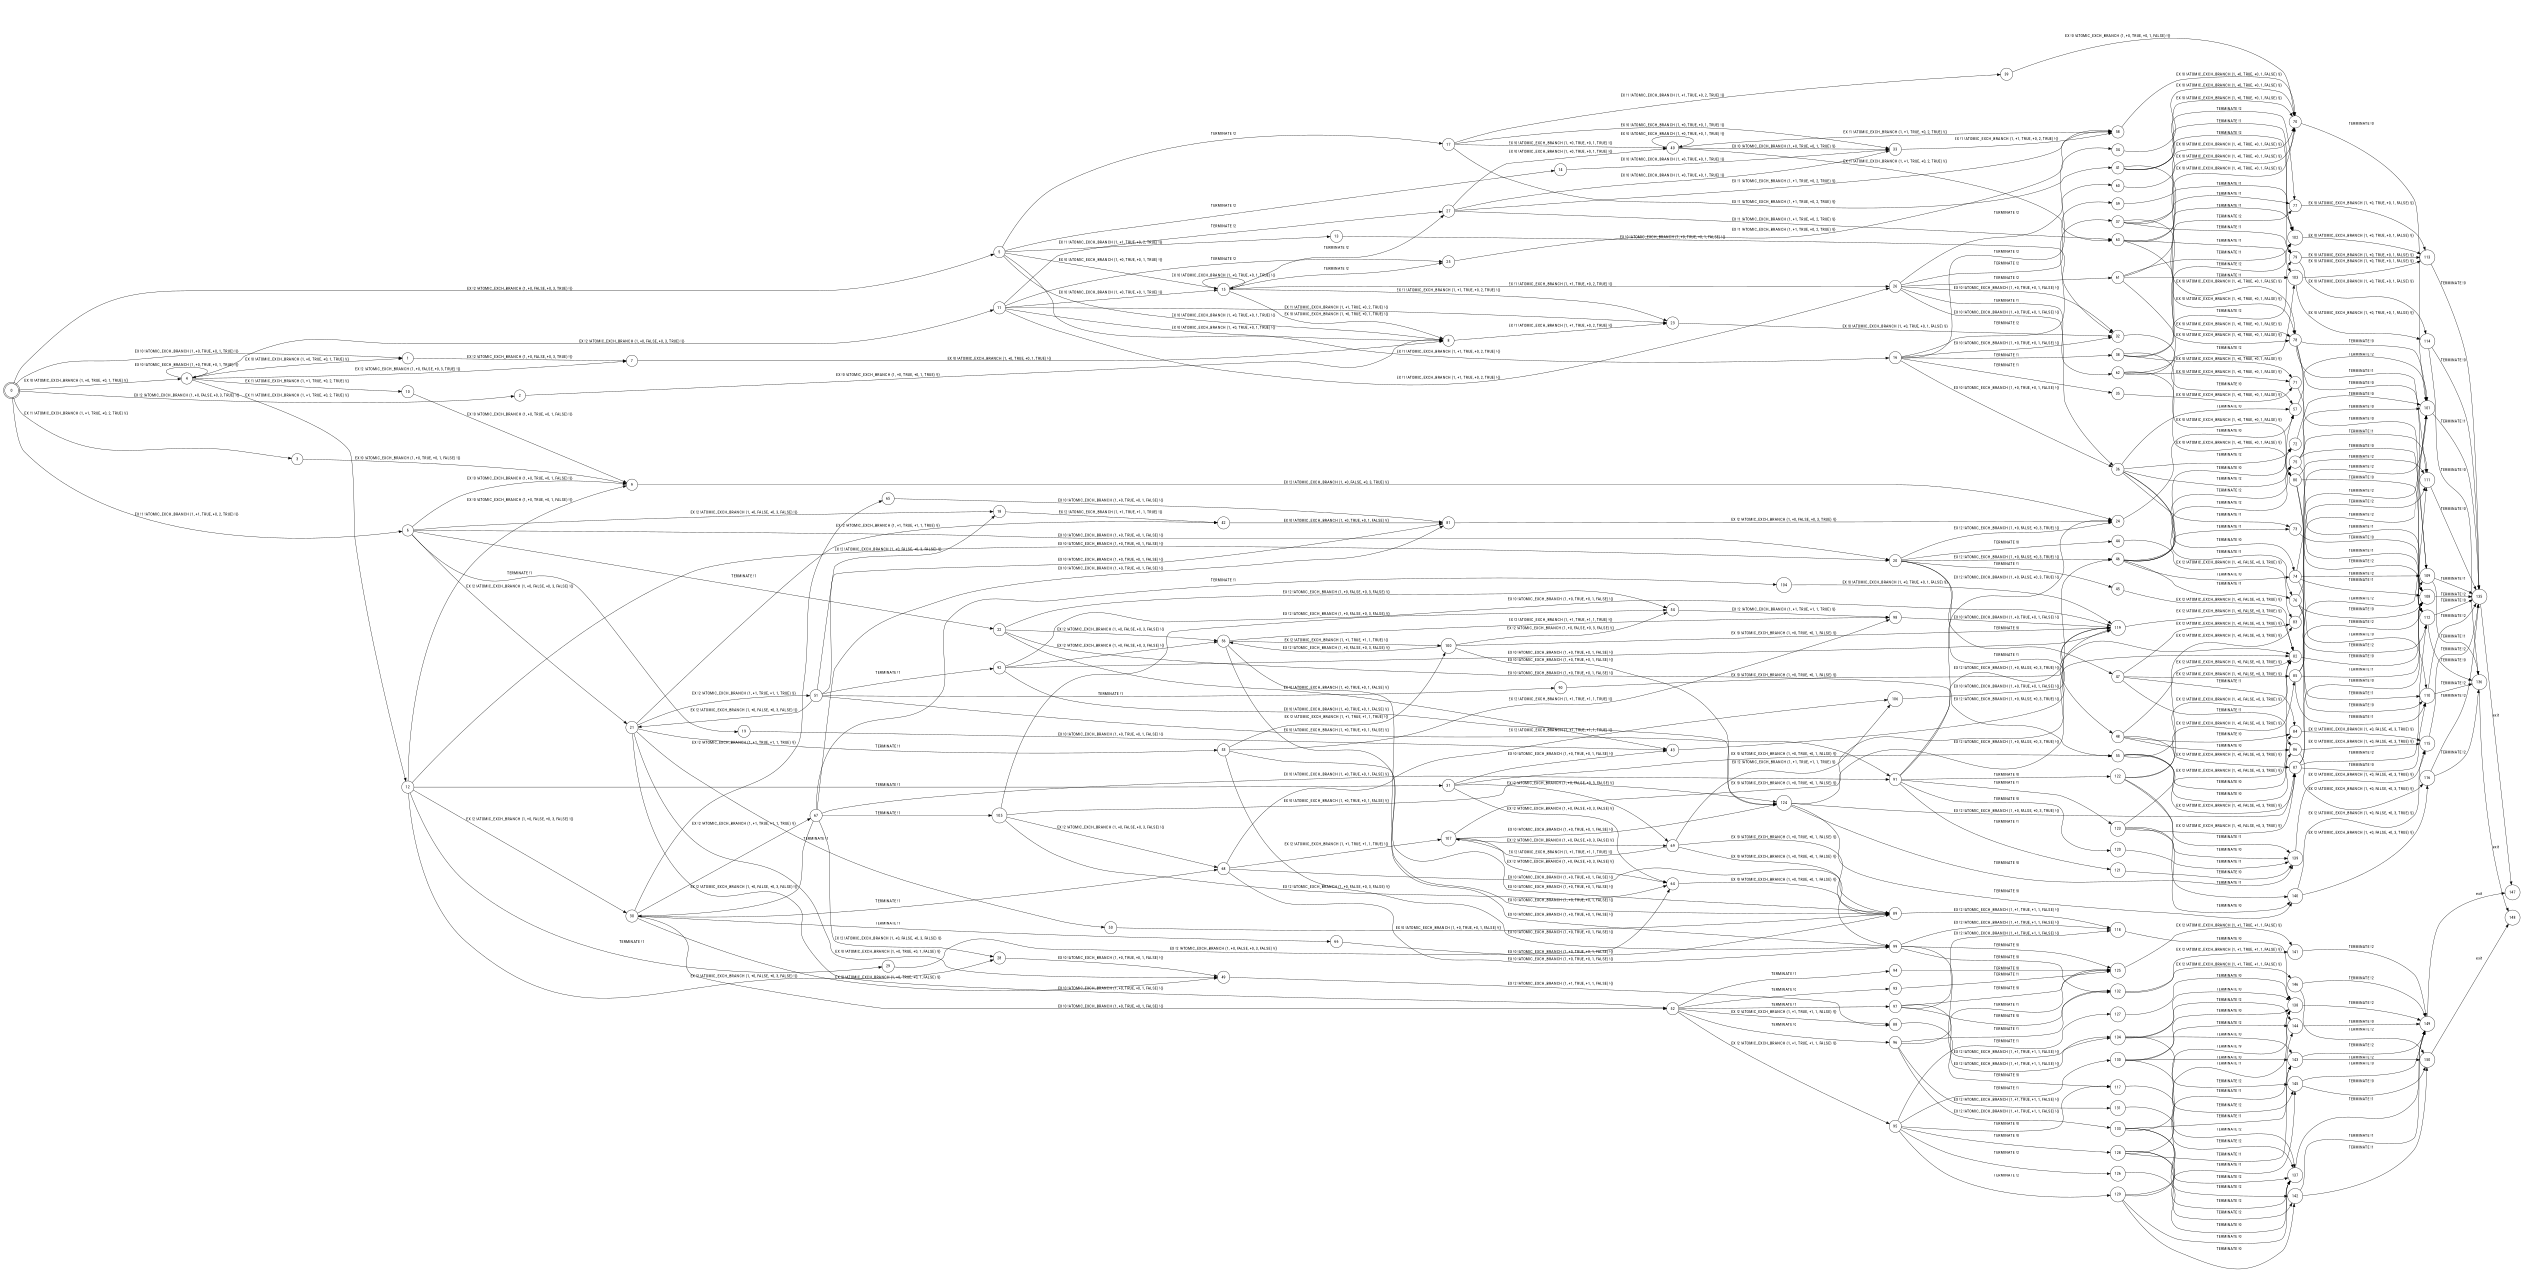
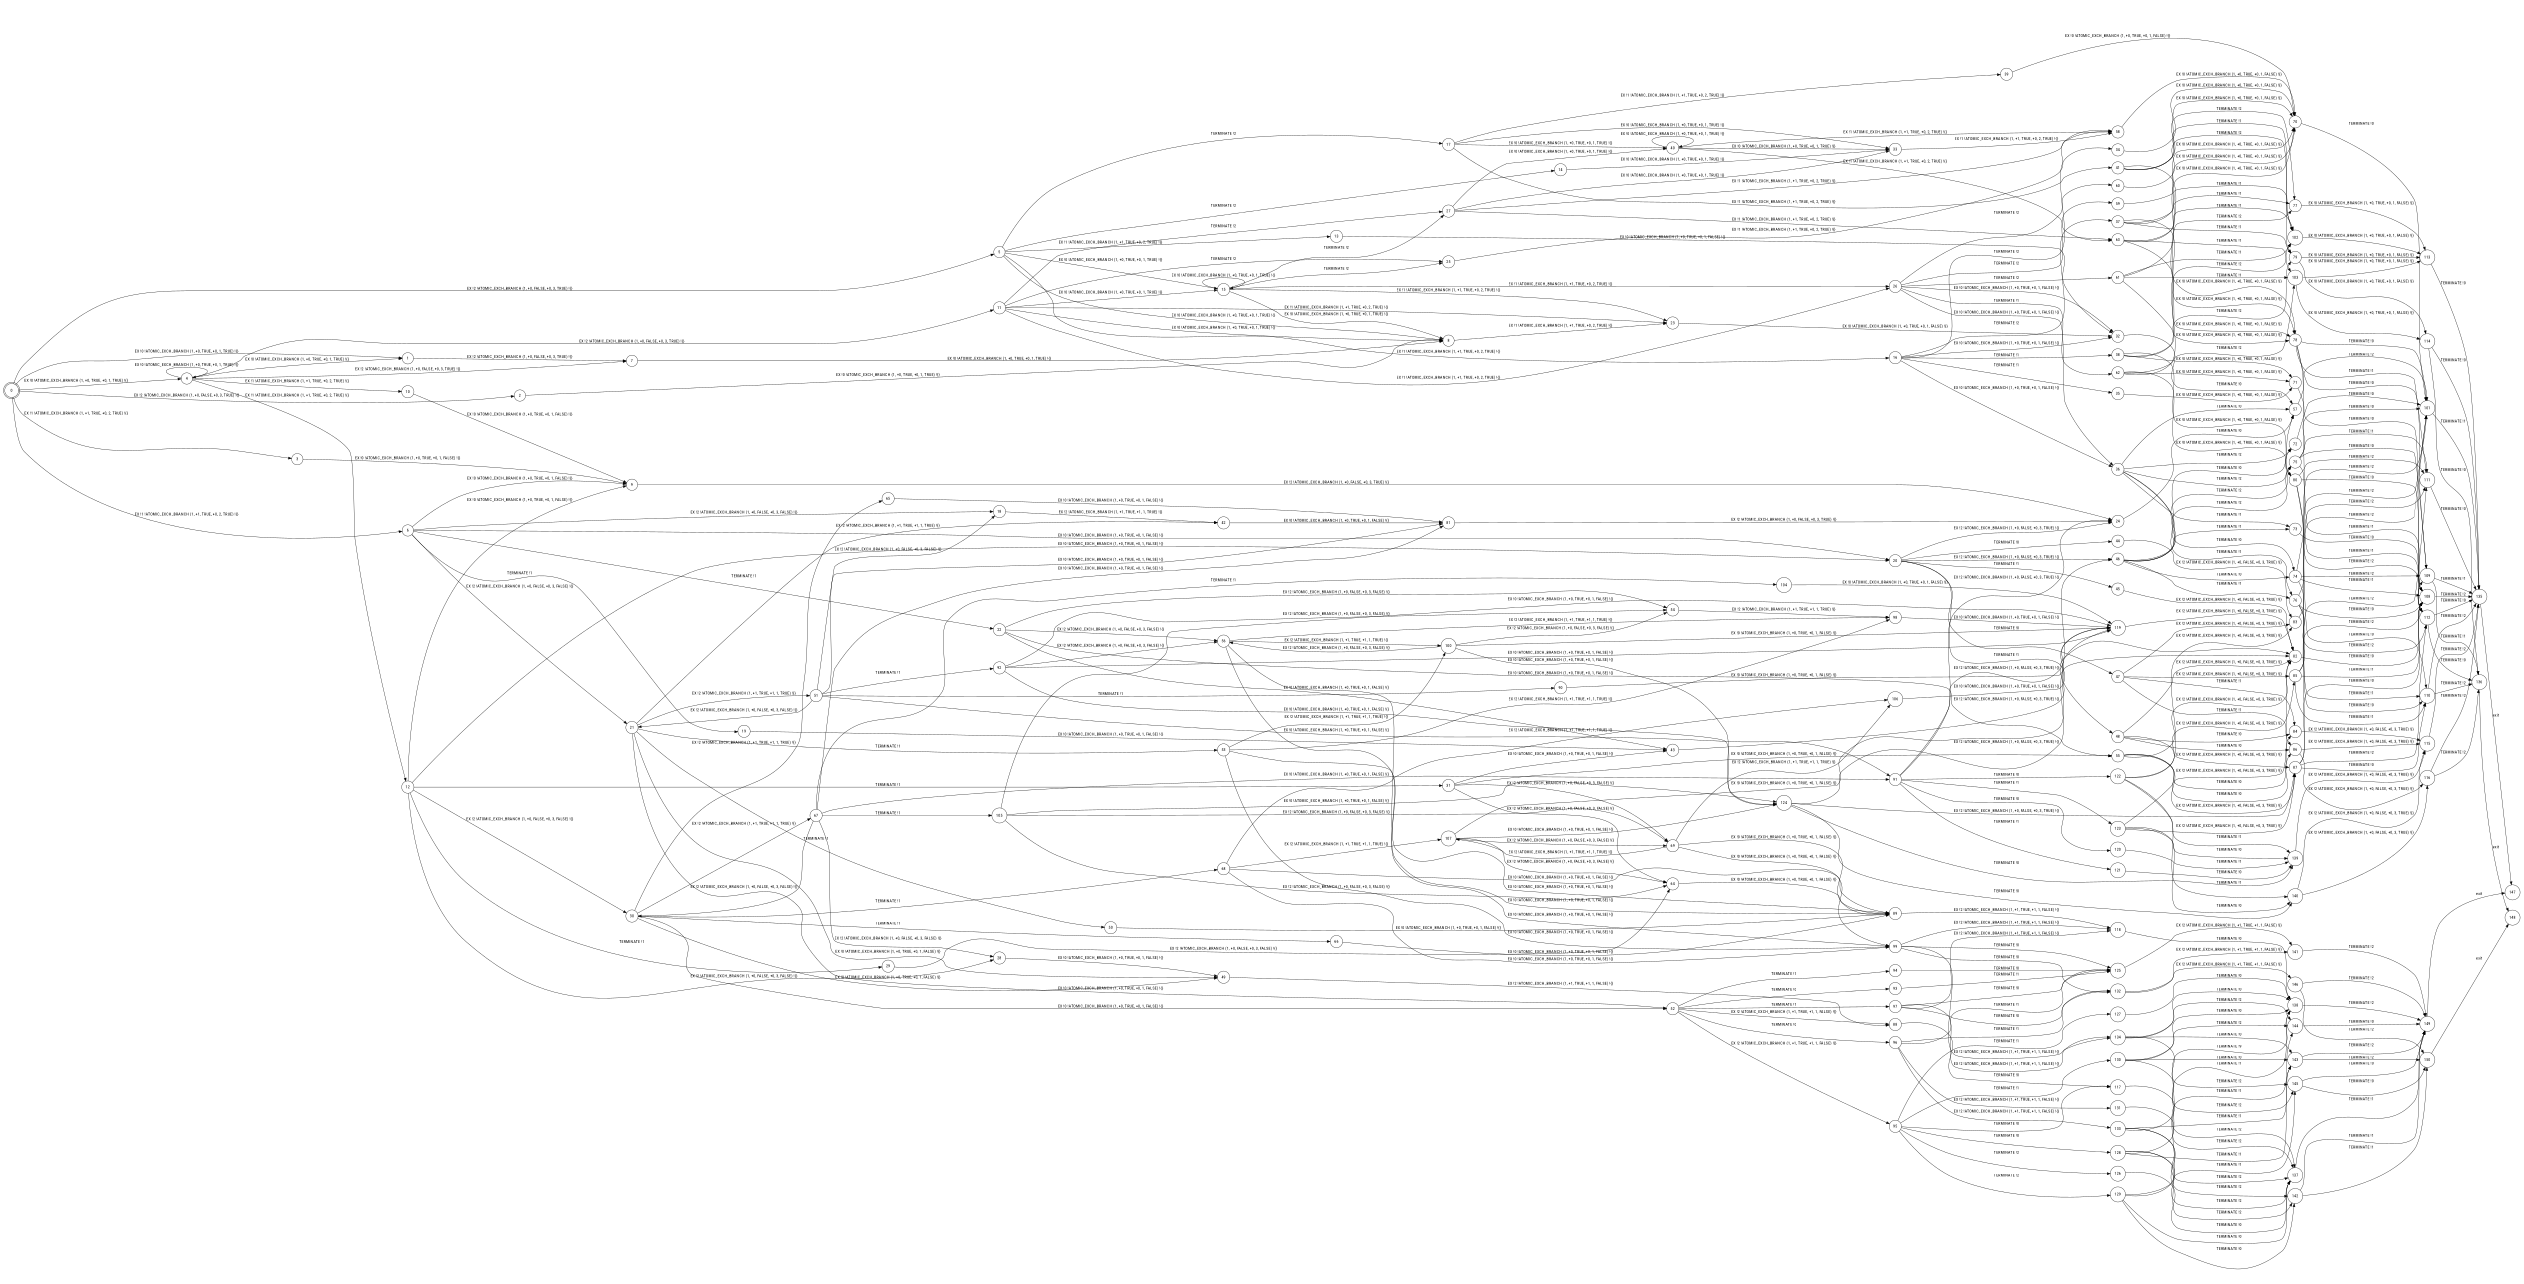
(1111, 842) -> (1340, 815)
